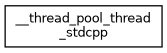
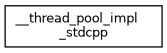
(84, 26) -> (84, 26)
